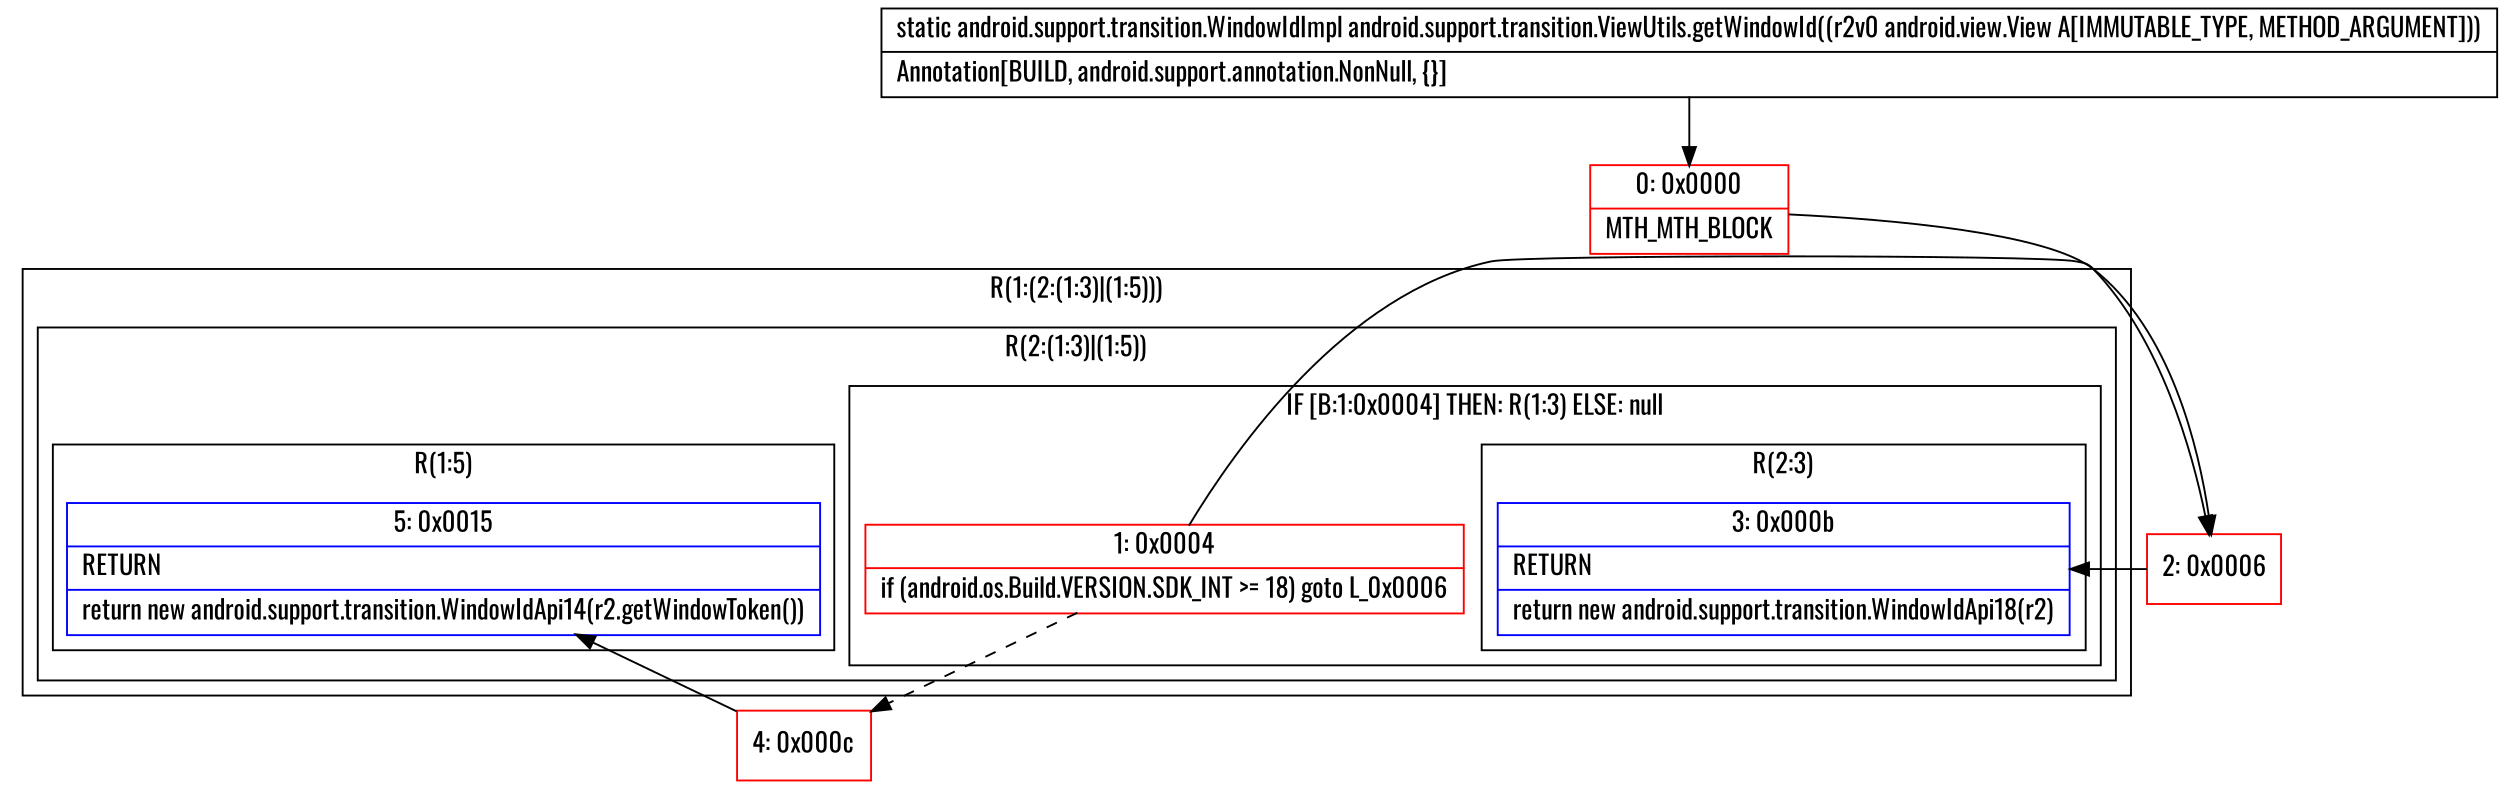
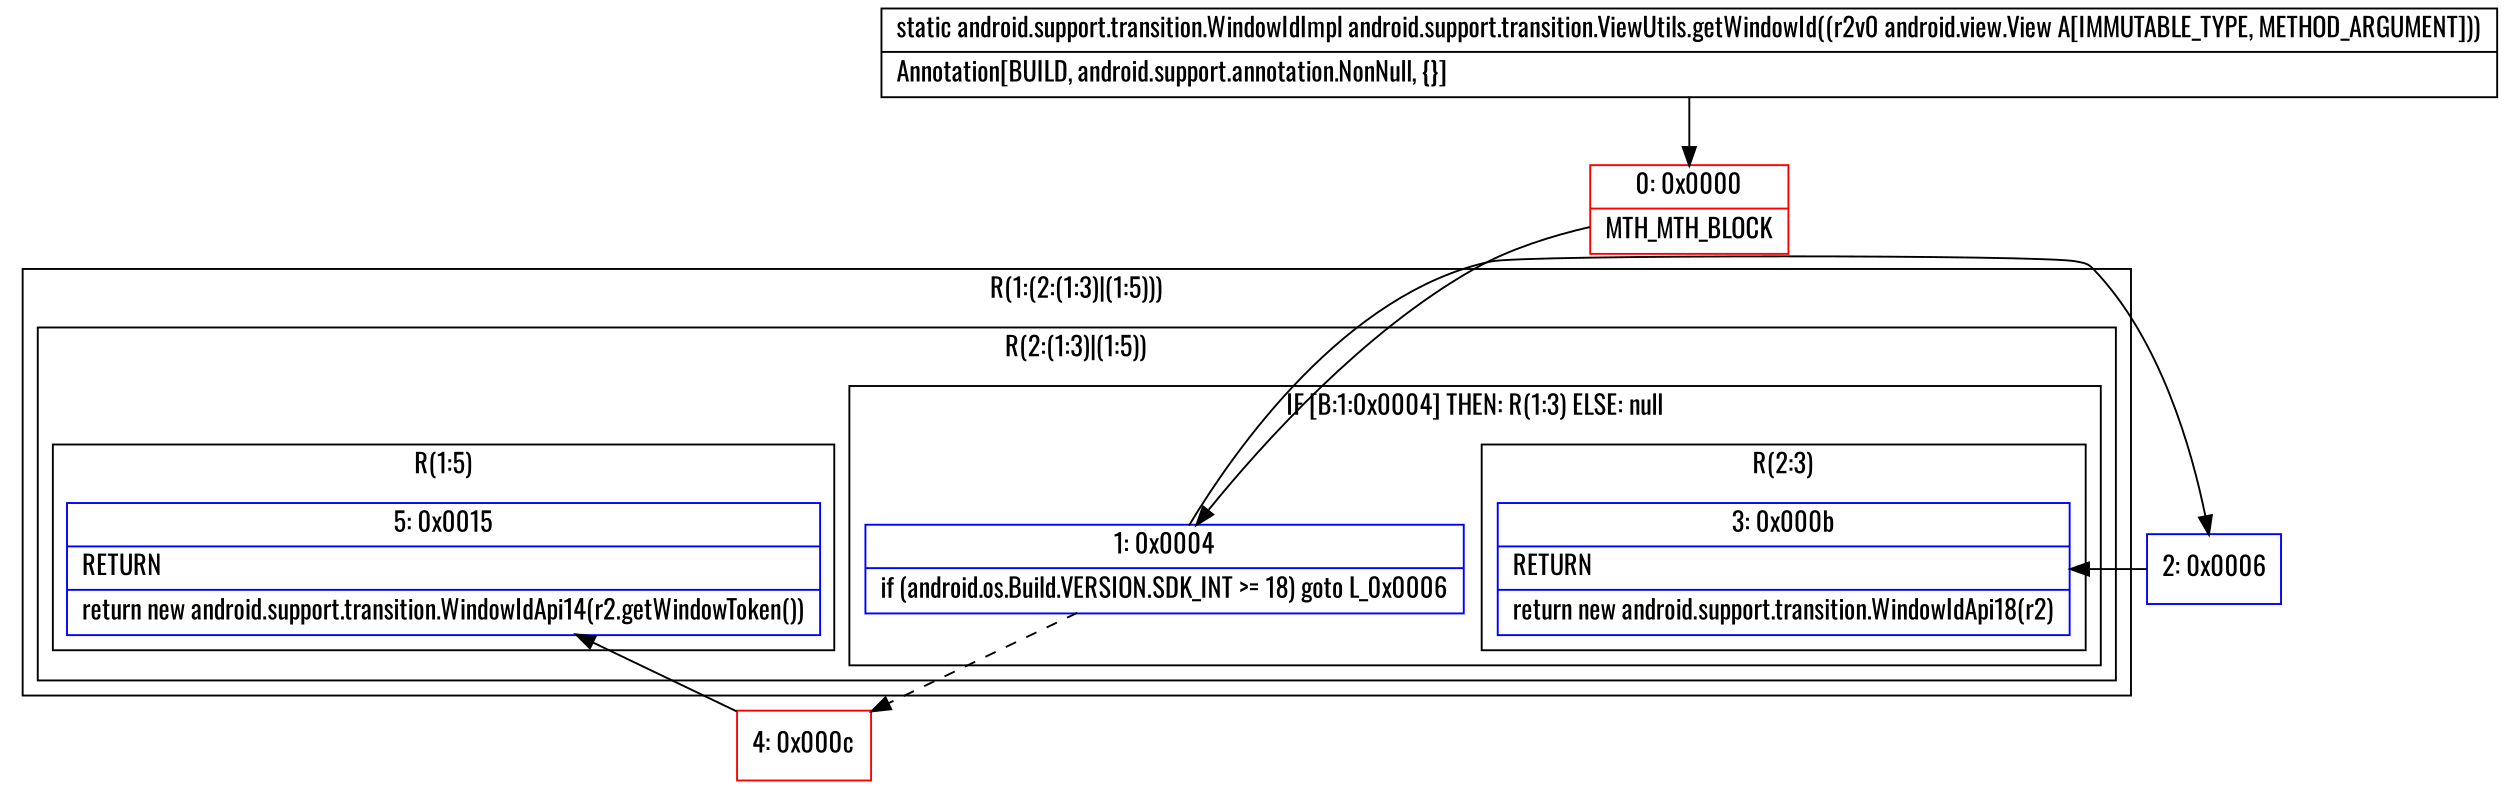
(2037, 245) -> (1368, 345)
(1165, 569) -> (1165, 569)
(2214, 569) -> (2214, 569)
